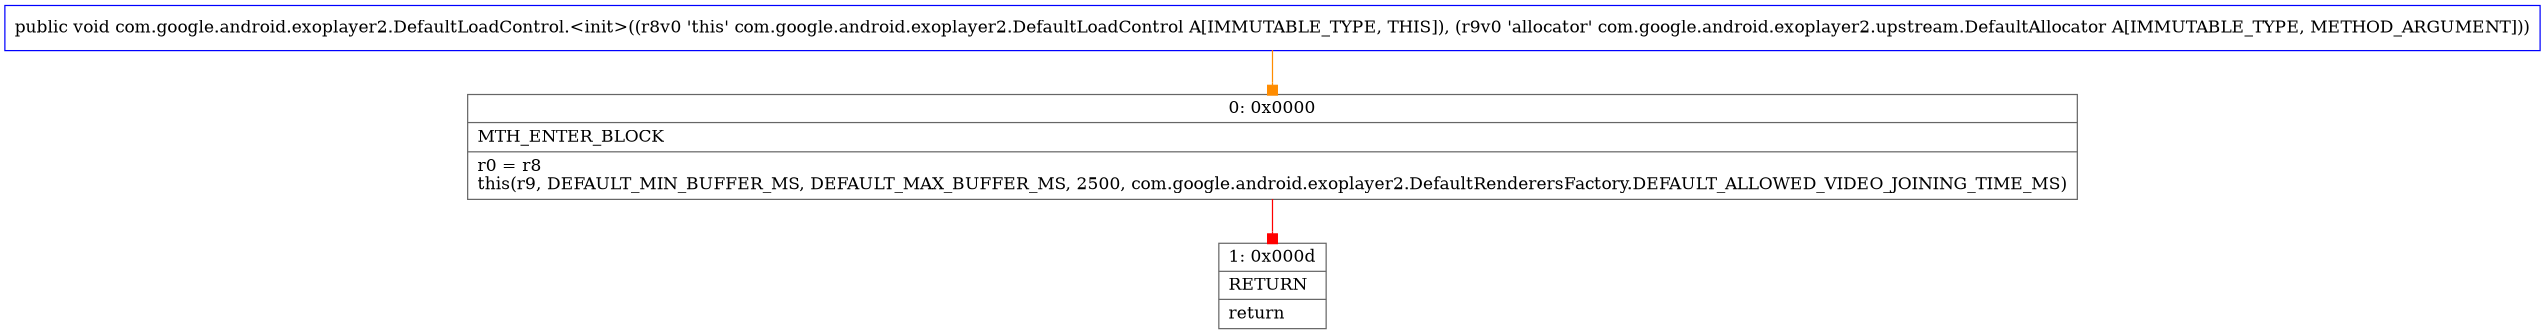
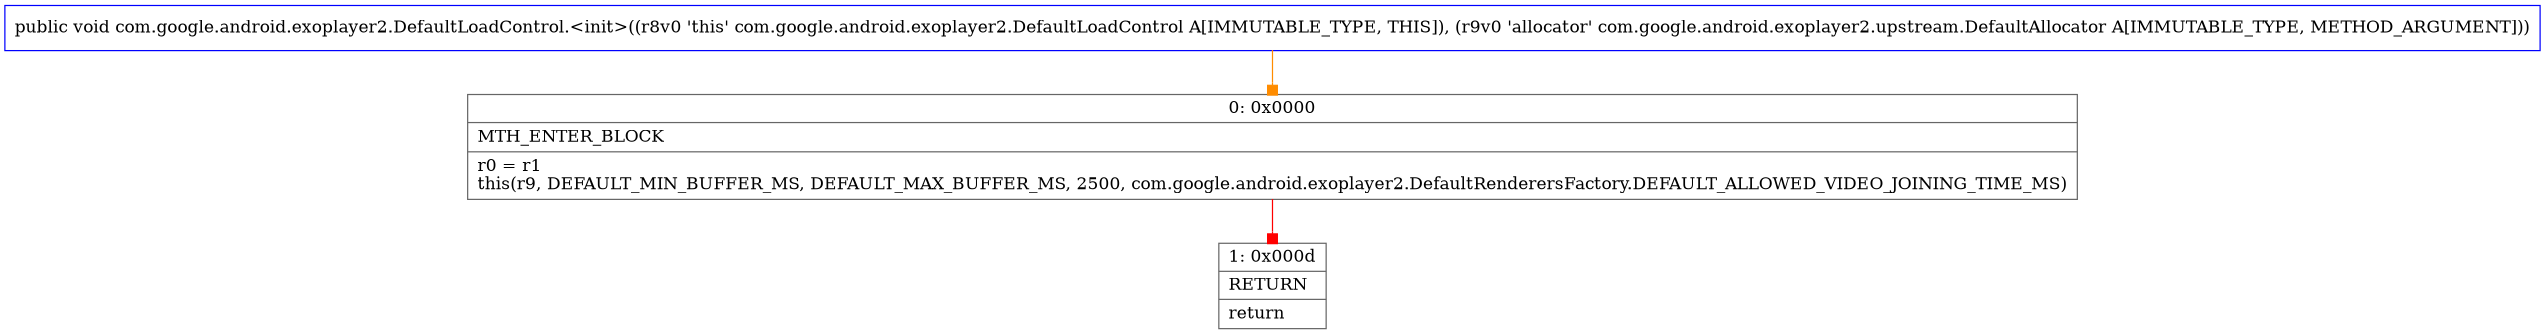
(510, 166) -> (510, 166)
